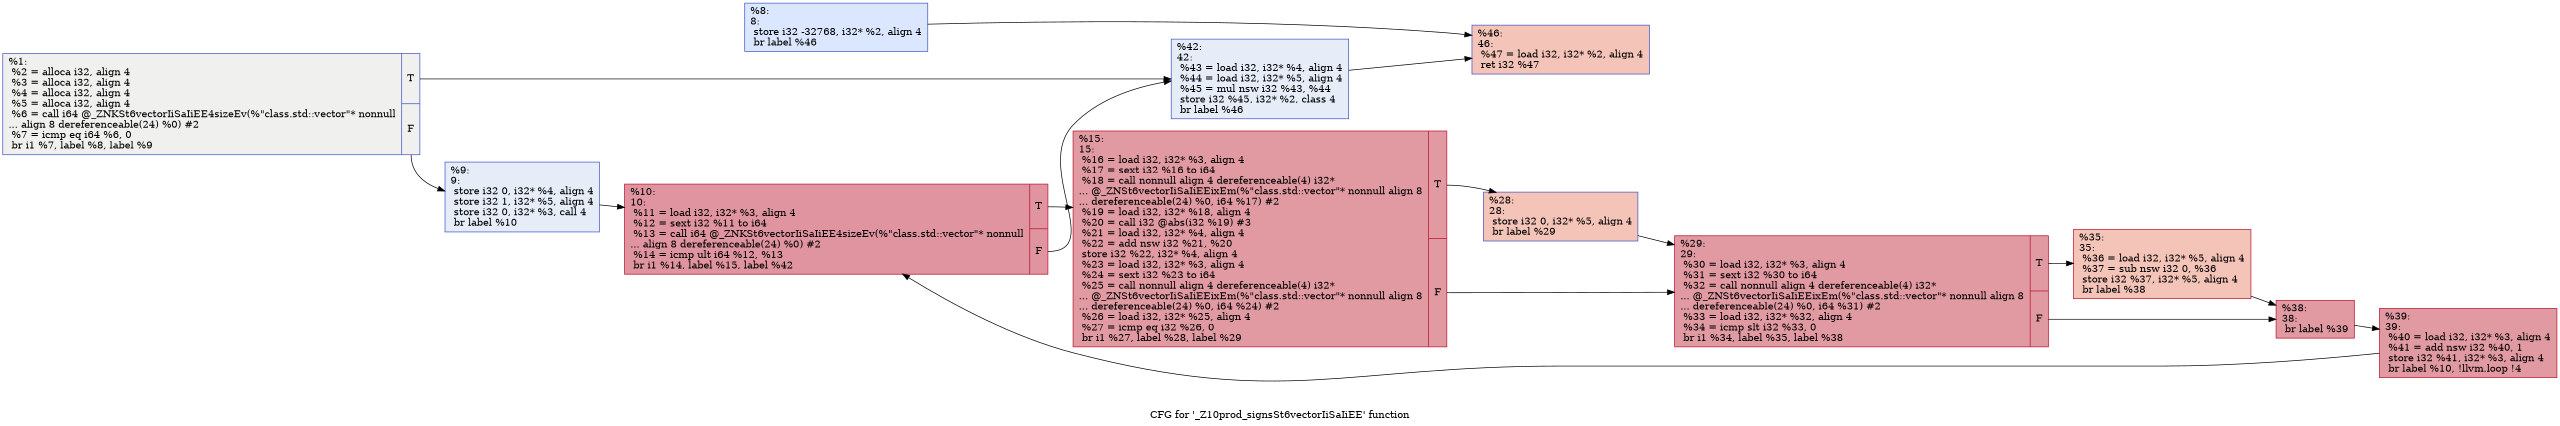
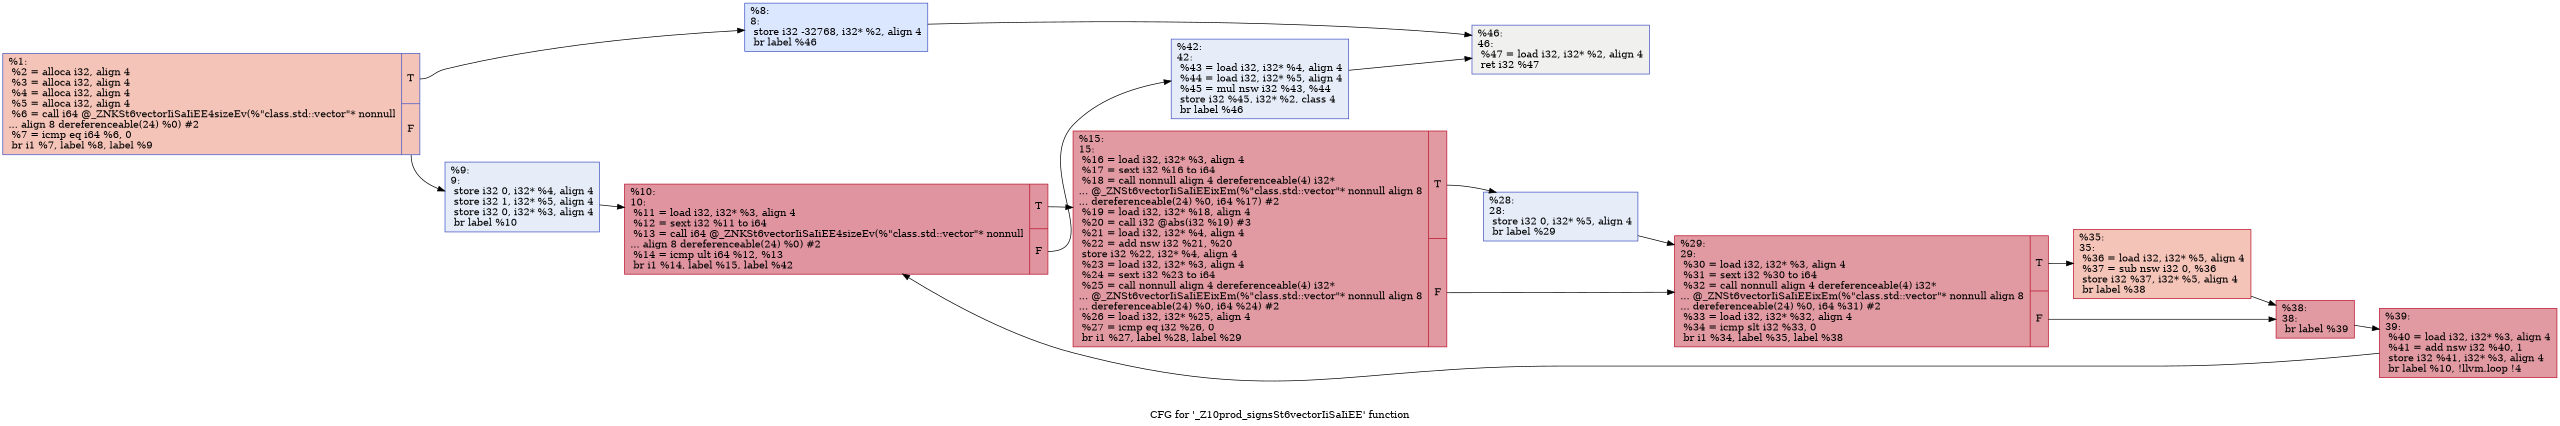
(1561, 50) -> (1561, 50)
(792, 79) -> (577, 45)
(211, 104) -> (211, 104)
(519, 212) -> (522, 212)
(1561, 217) -> (1561, 217)
